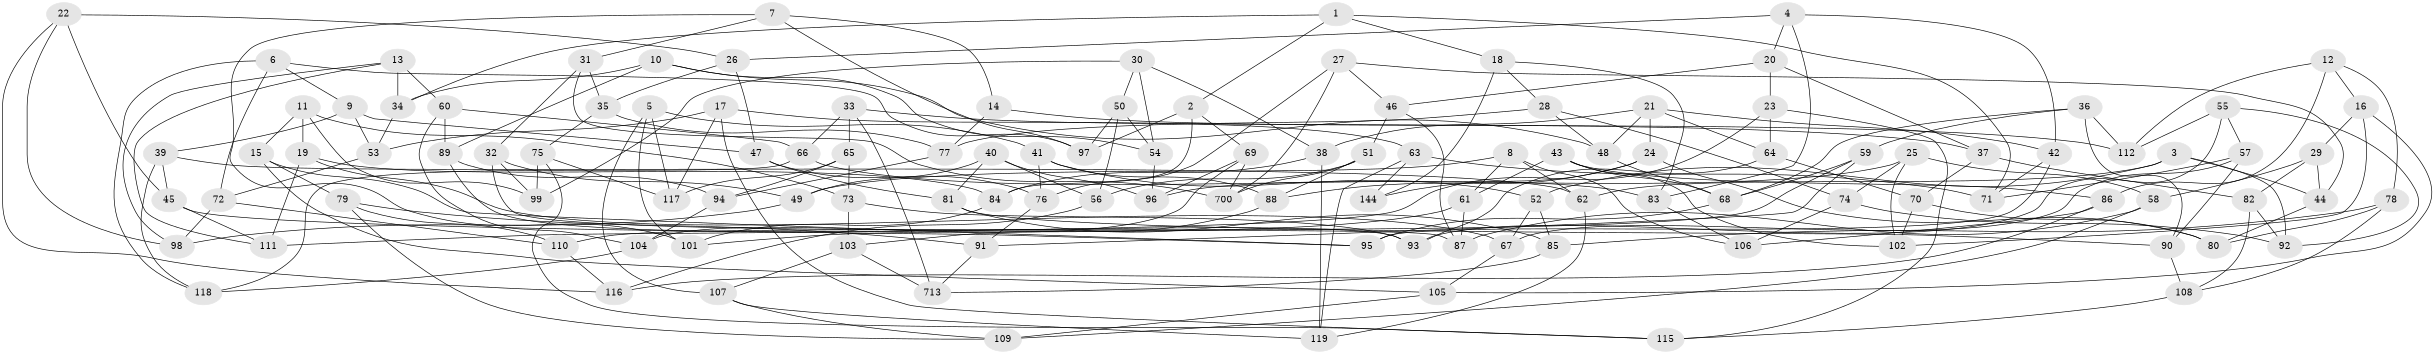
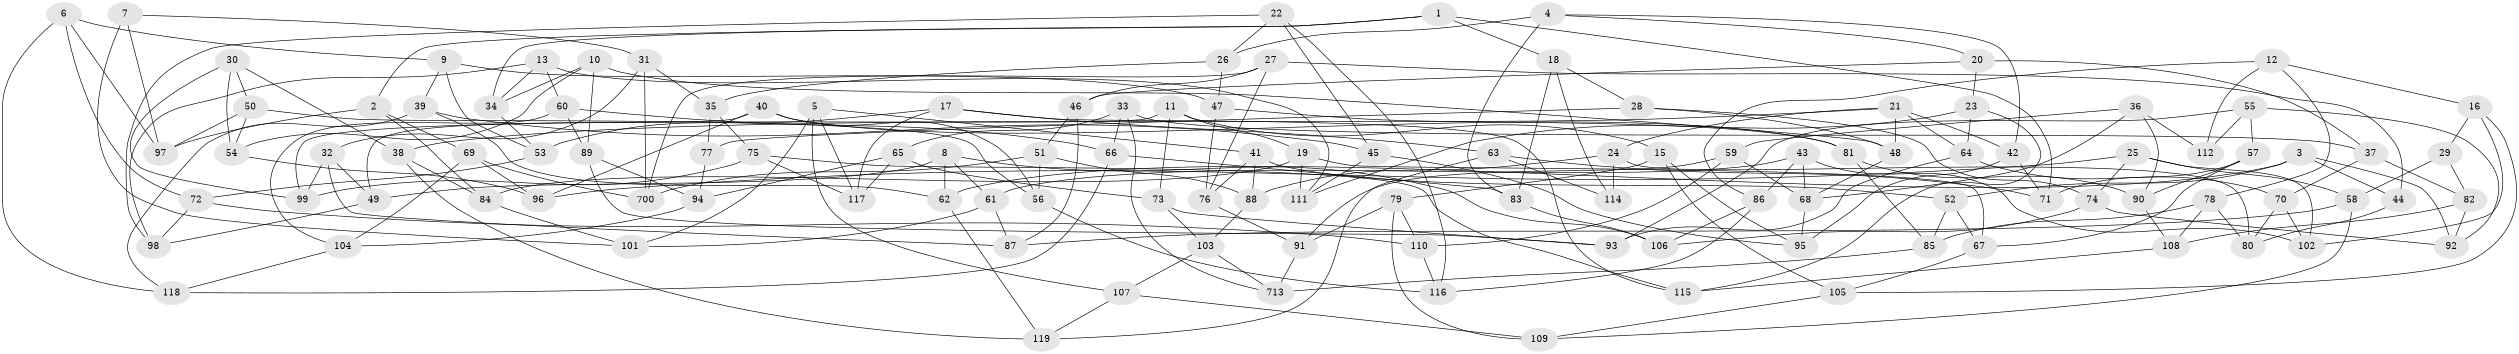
(994, 107) -> none
(2319, 177) -> none
(1369, 200) -> (1613, 200)
